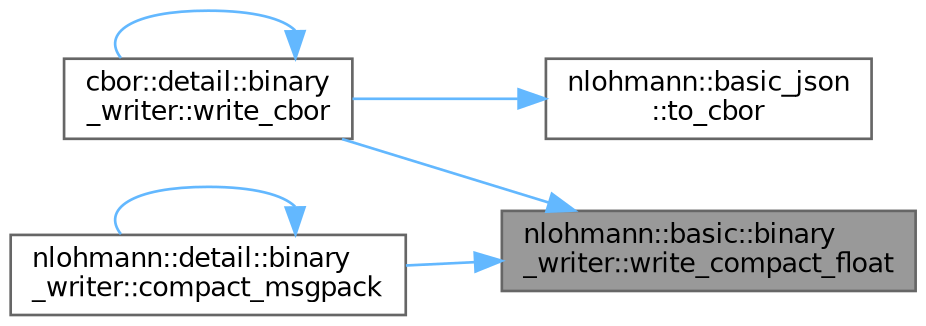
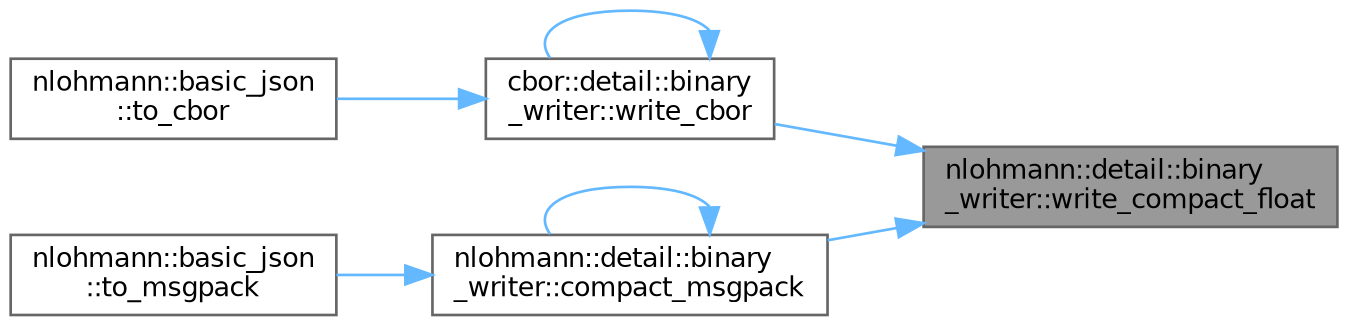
(435, 99) -> (398, 99)
(709, 251) -> (1131, 187)
none -> (174, 275)
